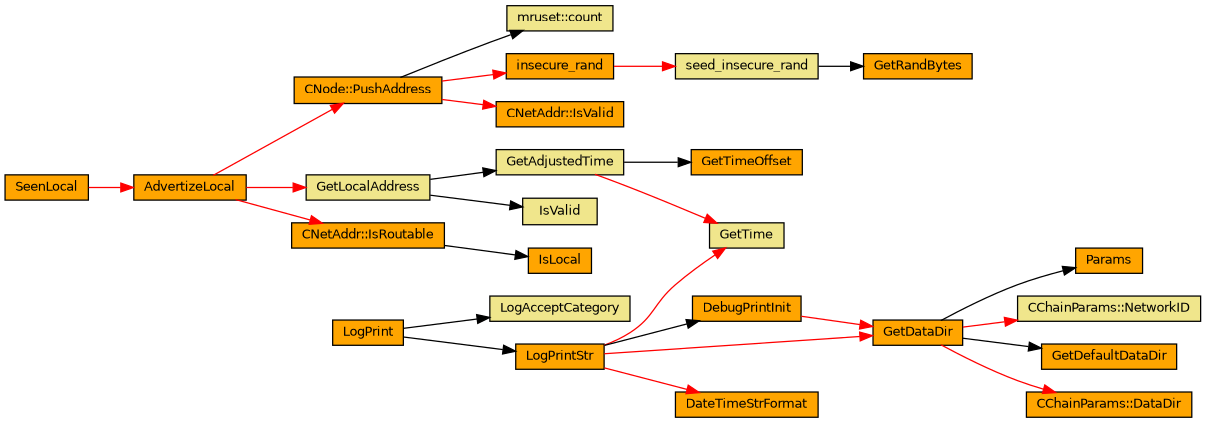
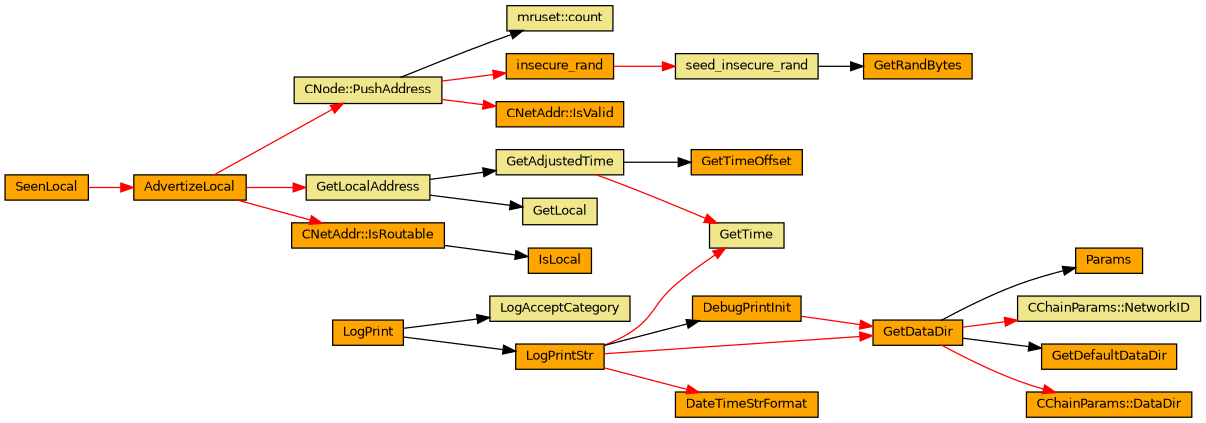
(368, 90) -> (368, 90)
(560, 211) -> (560, 211)
